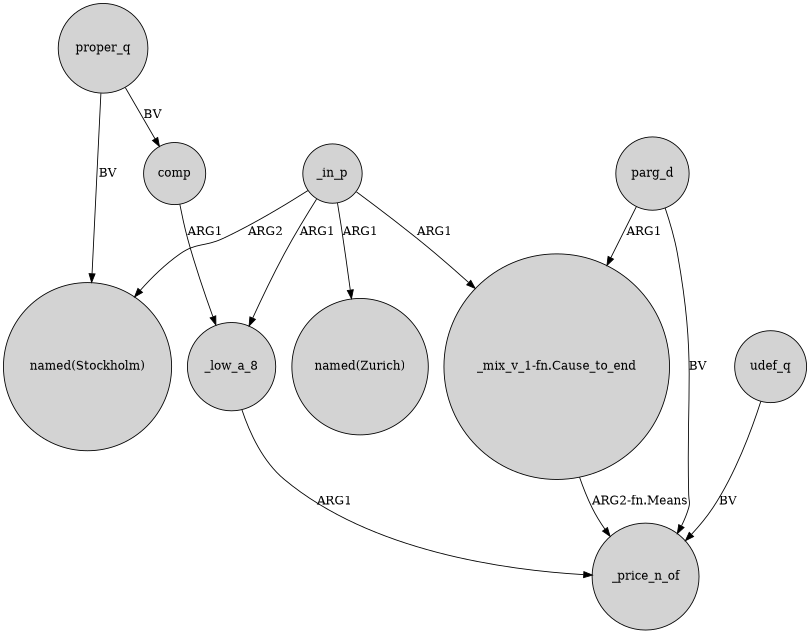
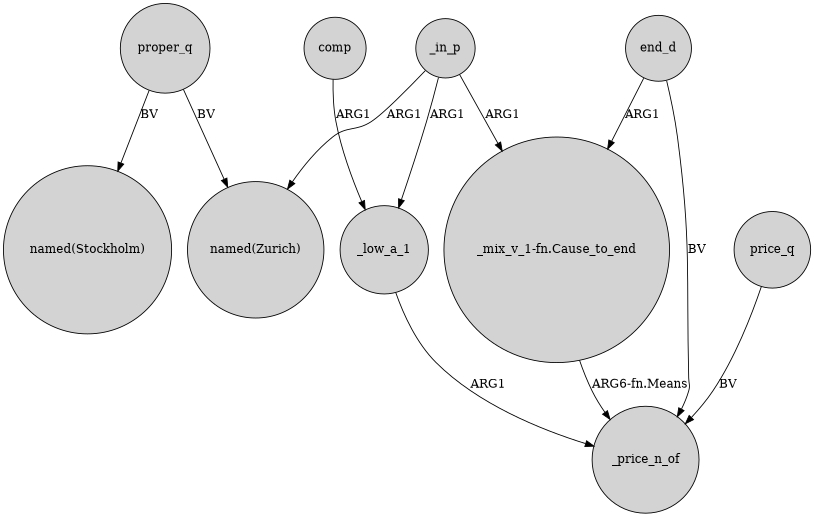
(140, 113) -> (204, 134)
(652, 174) -> (659, 48)
(222, 239) -> none
(232, 367) -> (384, 250)
(771, 367) -> (772, 250)
(640, 501) -> (640, 384)
